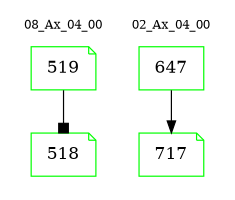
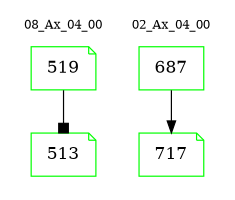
(171, 68) -> (171, 68)
(64, 155) -> (64, 155)
